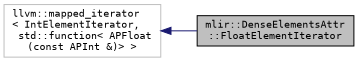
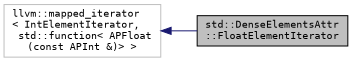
(276, 31) -> (272, 31)
